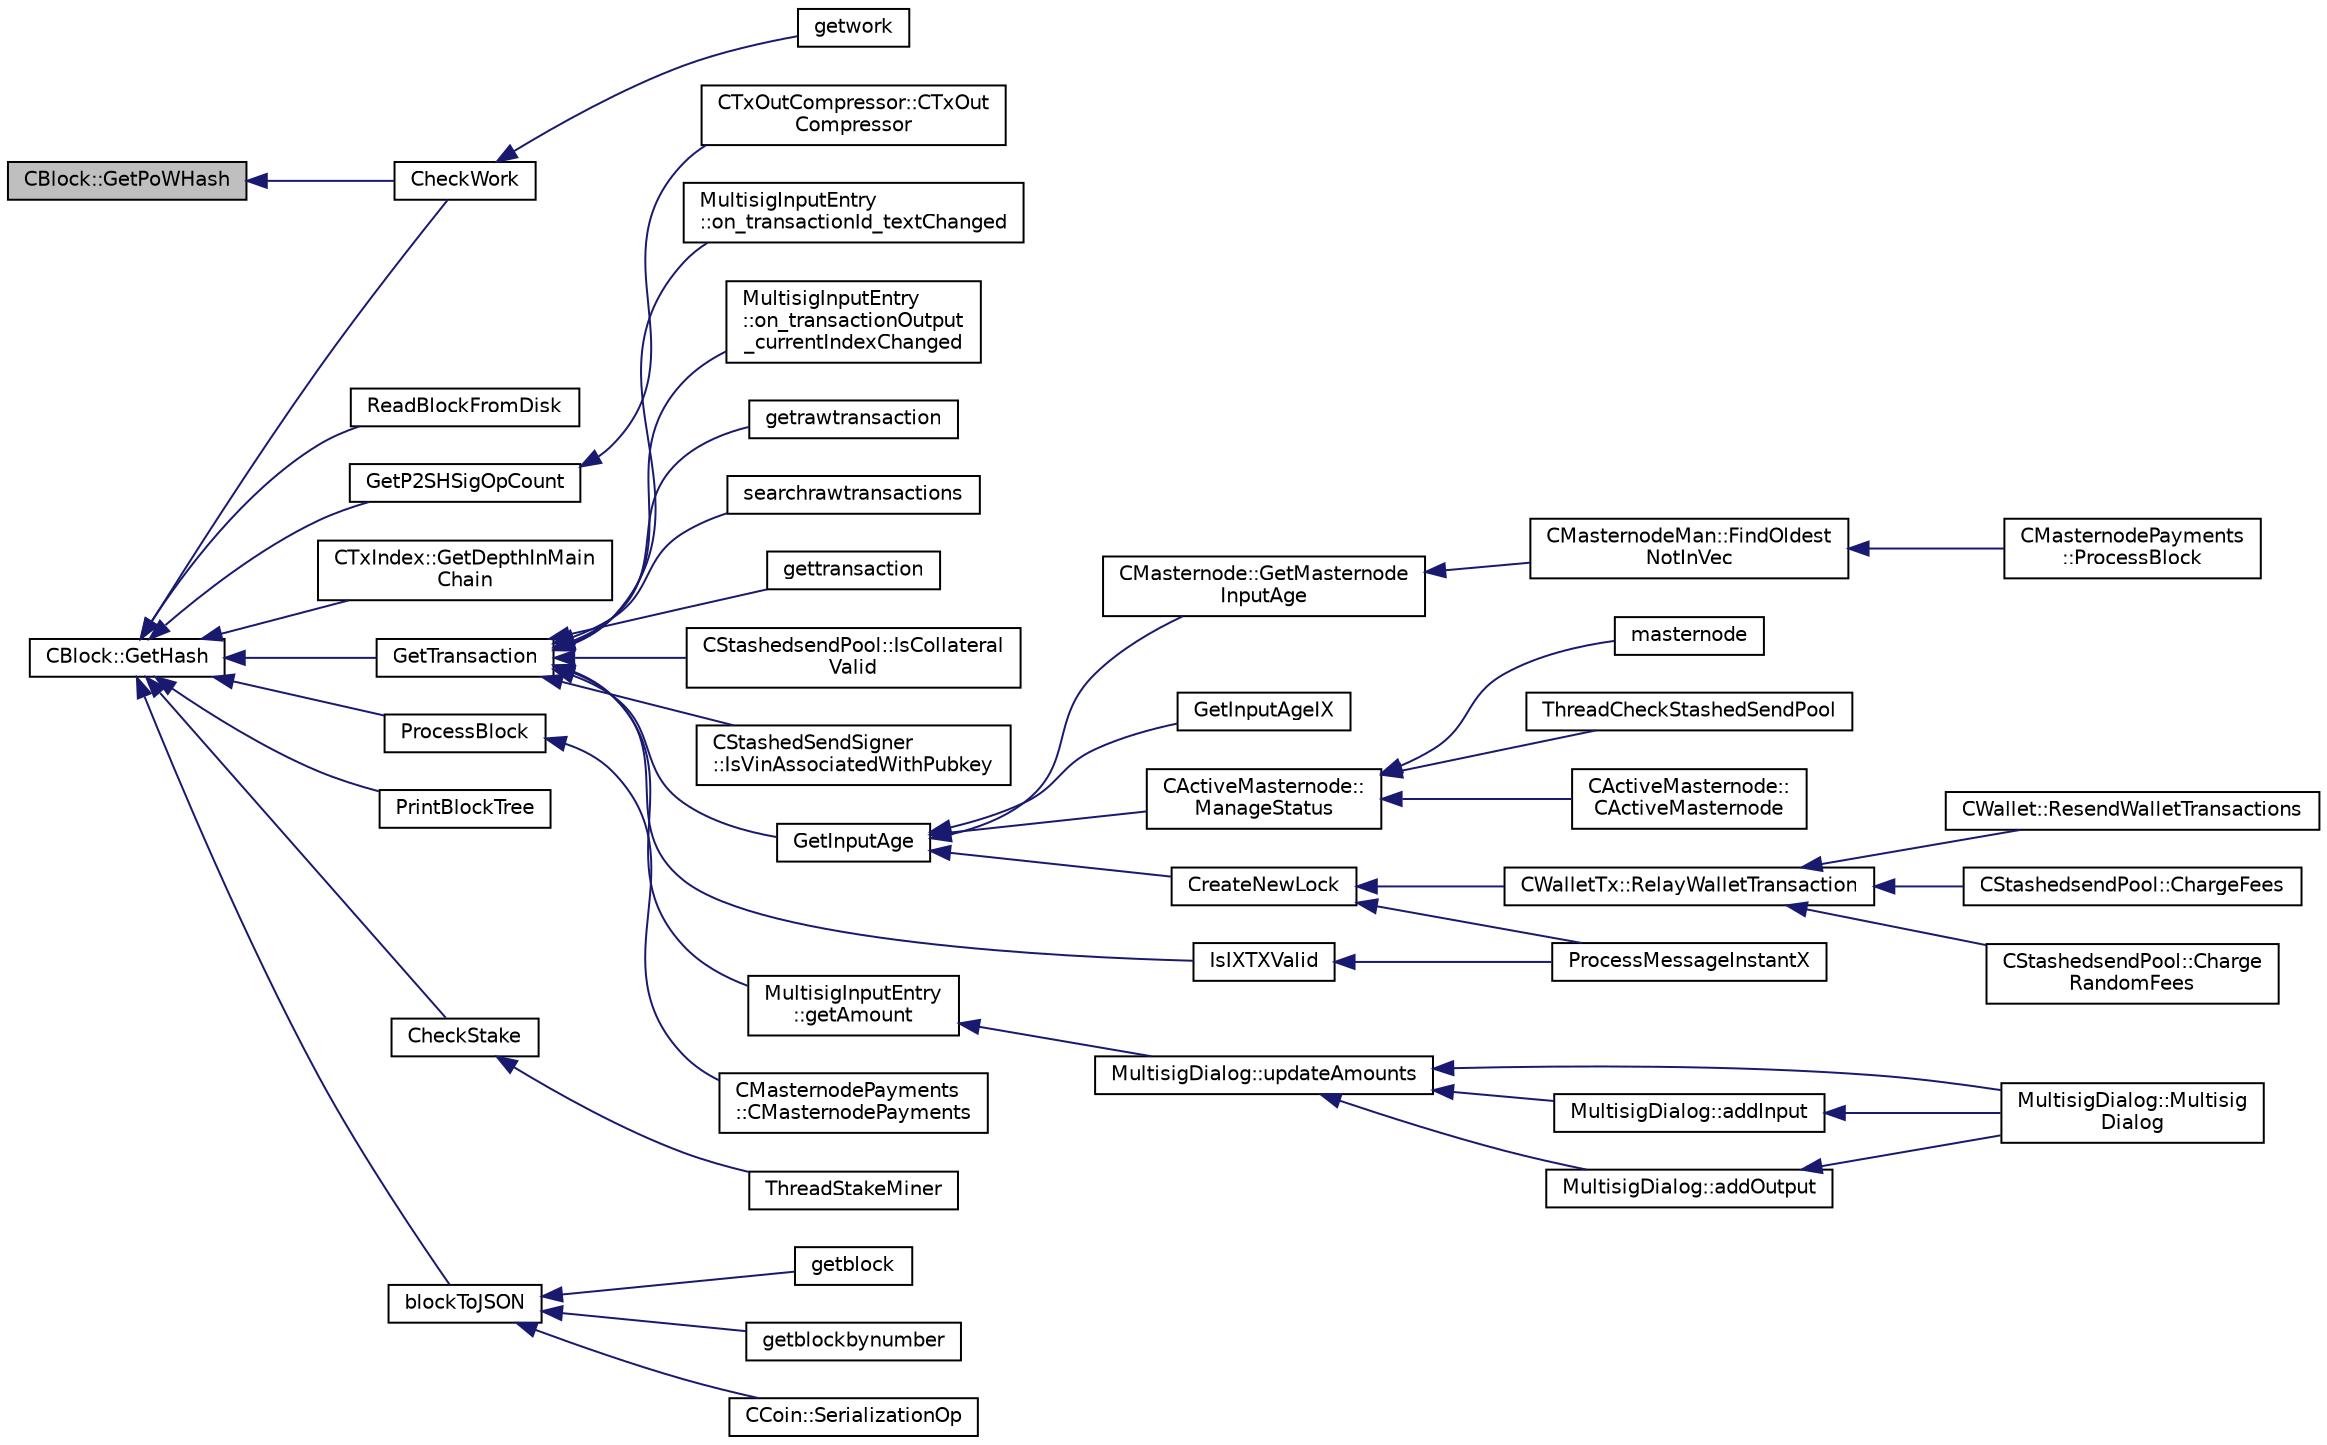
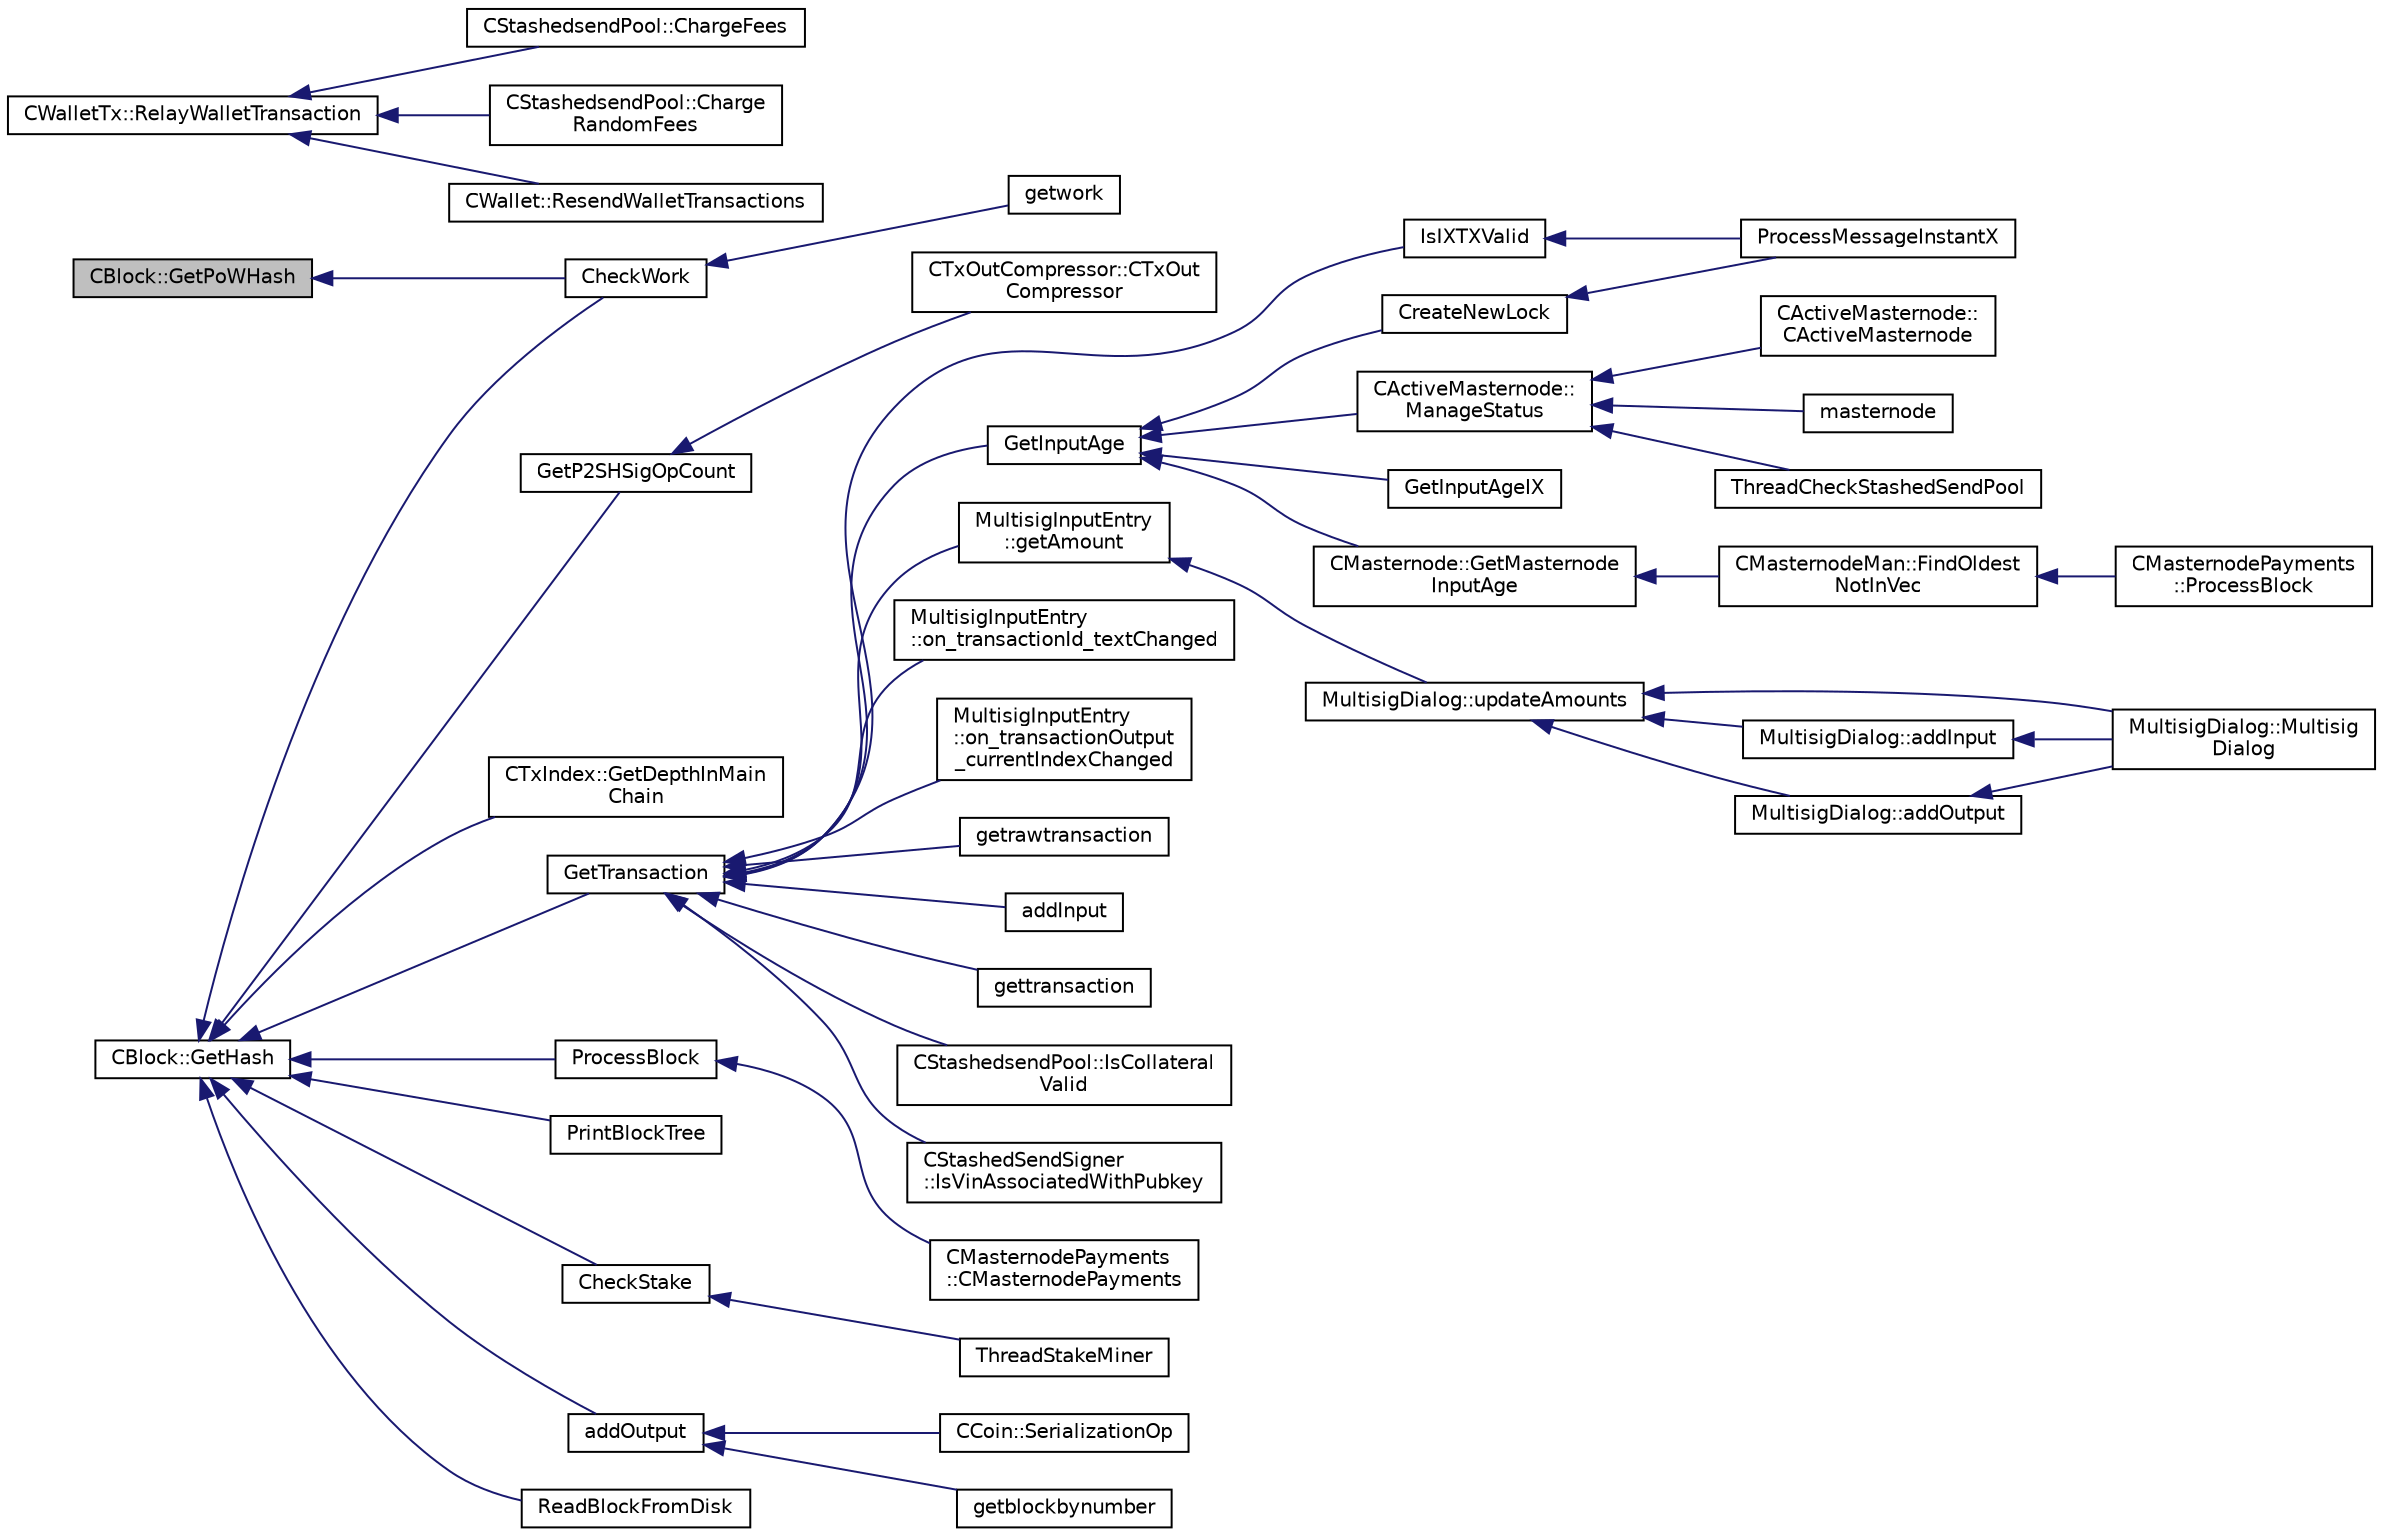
(854, 495) -> (1064, 912)
(1441, 886) -> none
(854, 1266) -> none
(465, 1304) -> (636, 1433)
